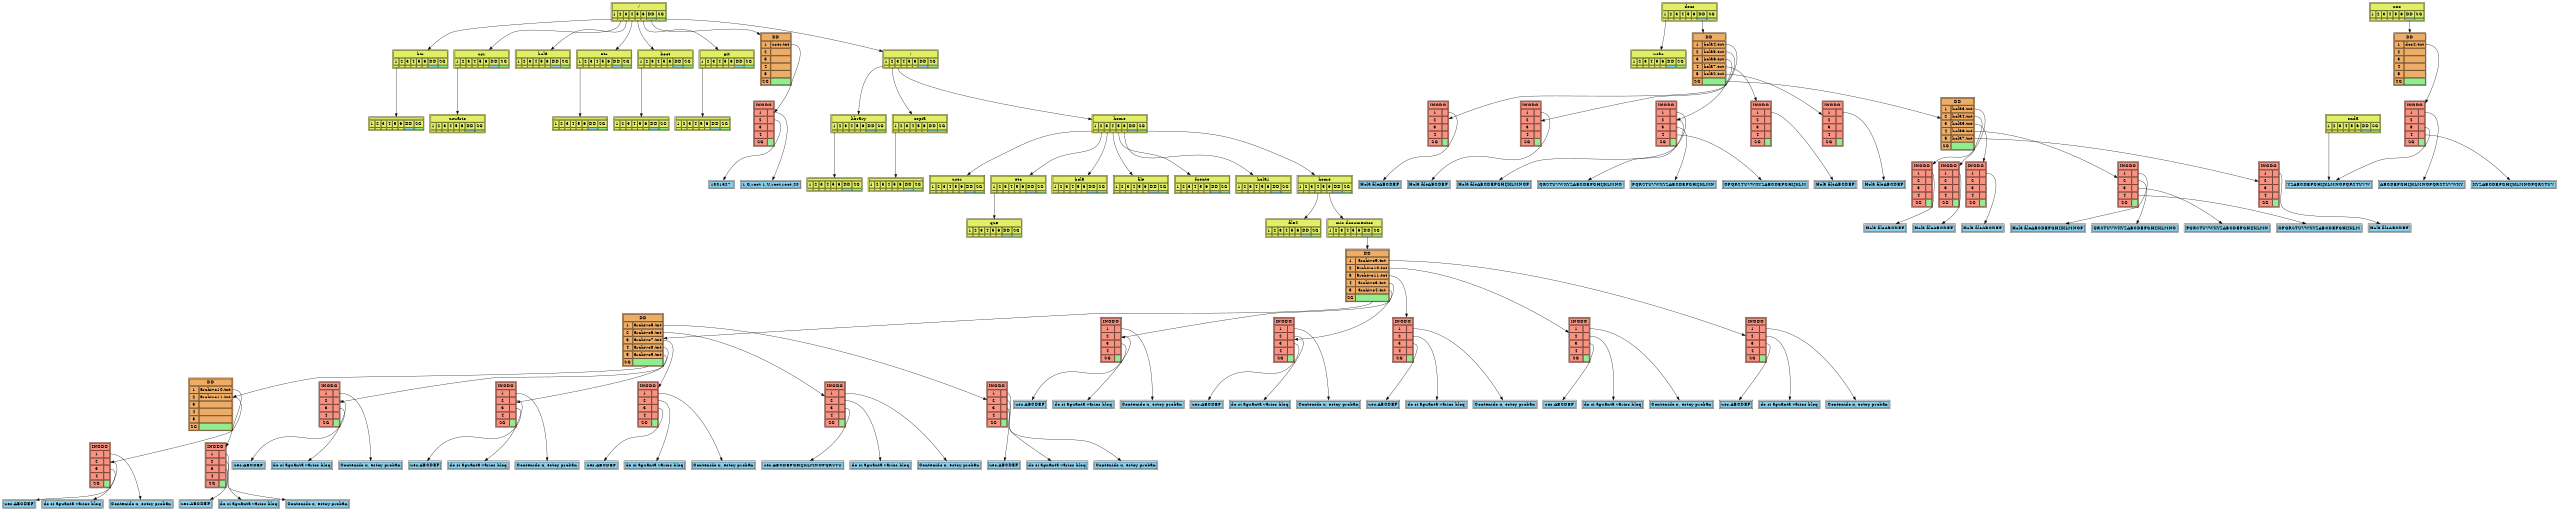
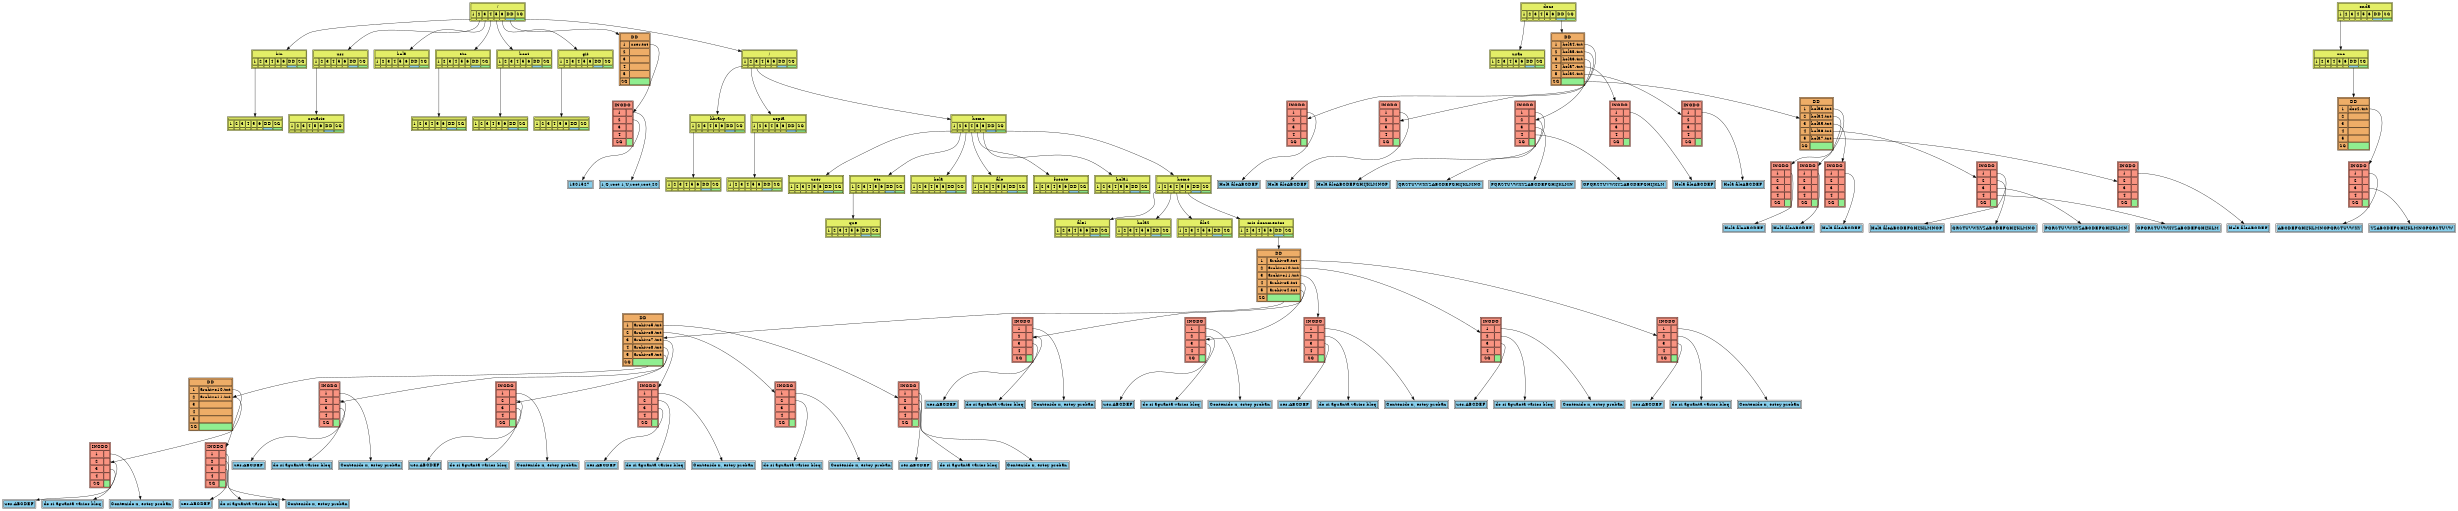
(2329, 155) -> (2341, 34)
(2514, 184) -> none
none -> (1082, 228)
none -> (1143, 228)
(803, 465) -> none
